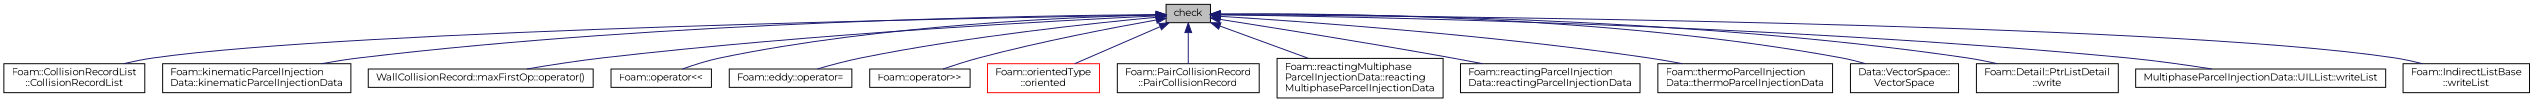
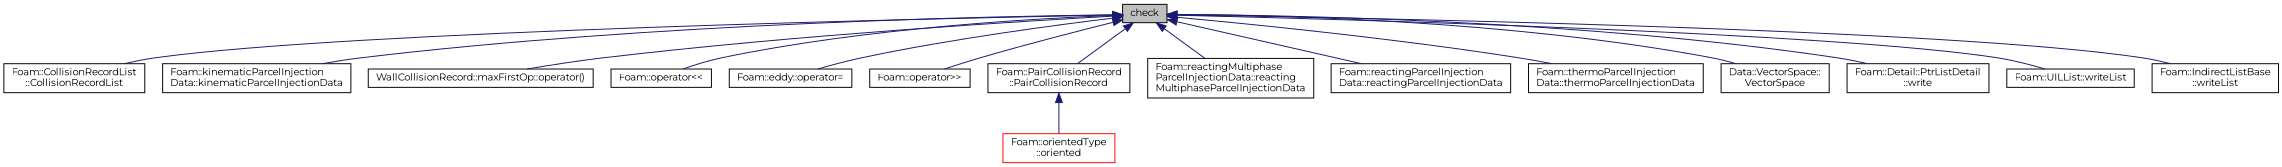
(1117, 45) -> (1059, 118)
(2261, 78) -> (2071, 78)
